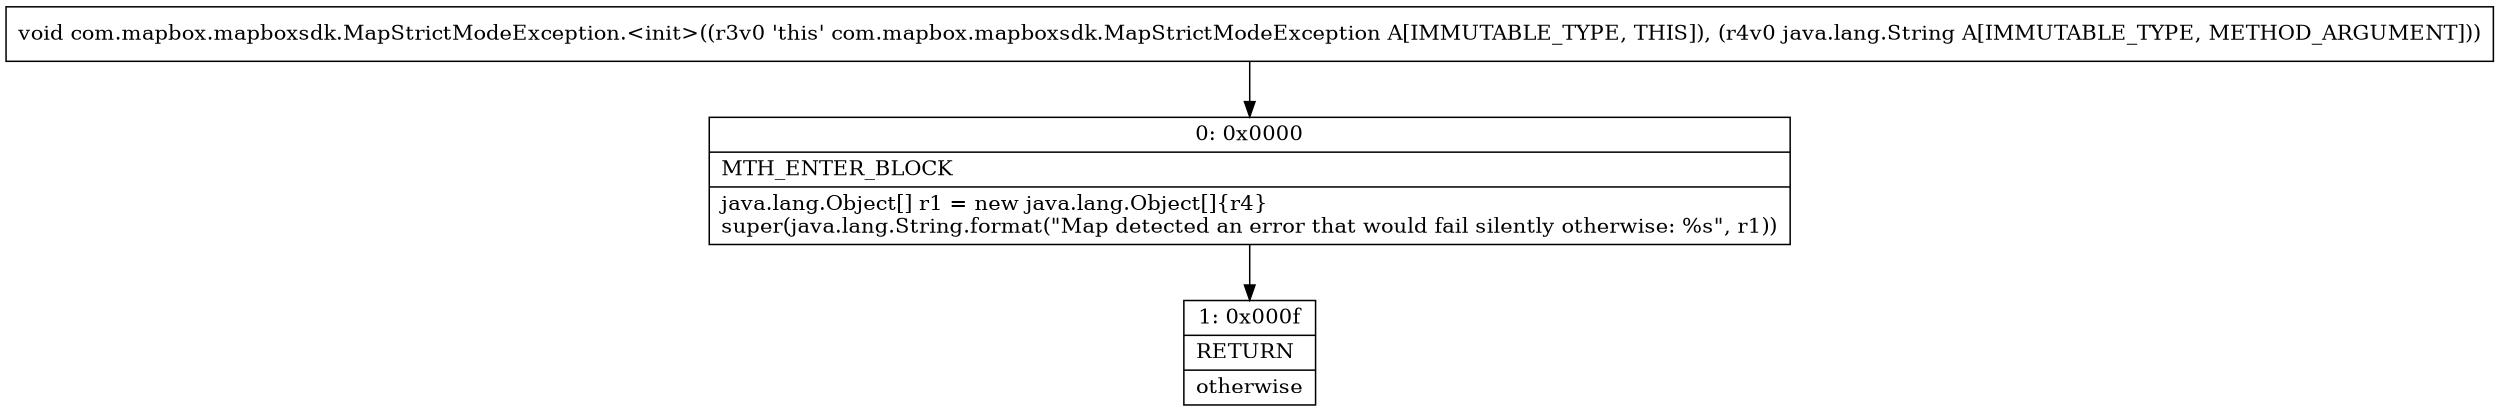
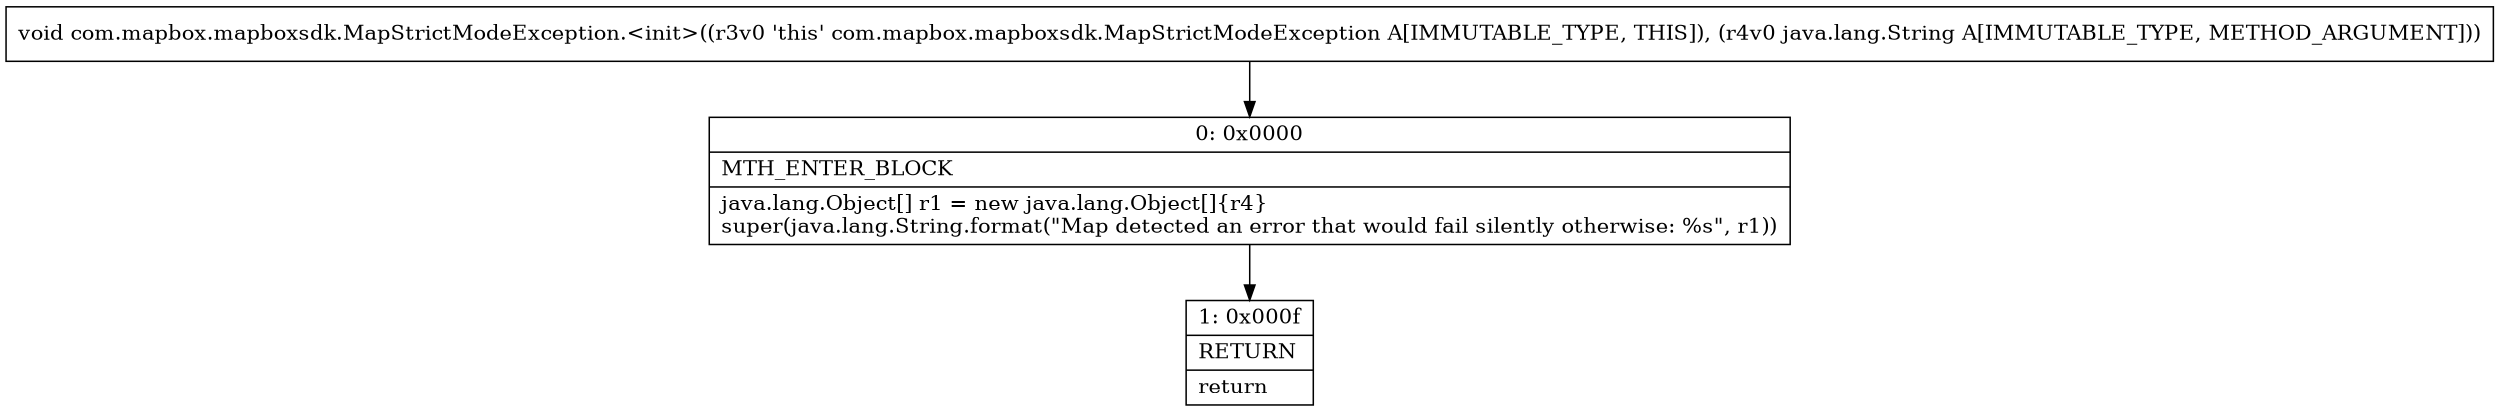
(1250, 387) -> (1233, 387)
